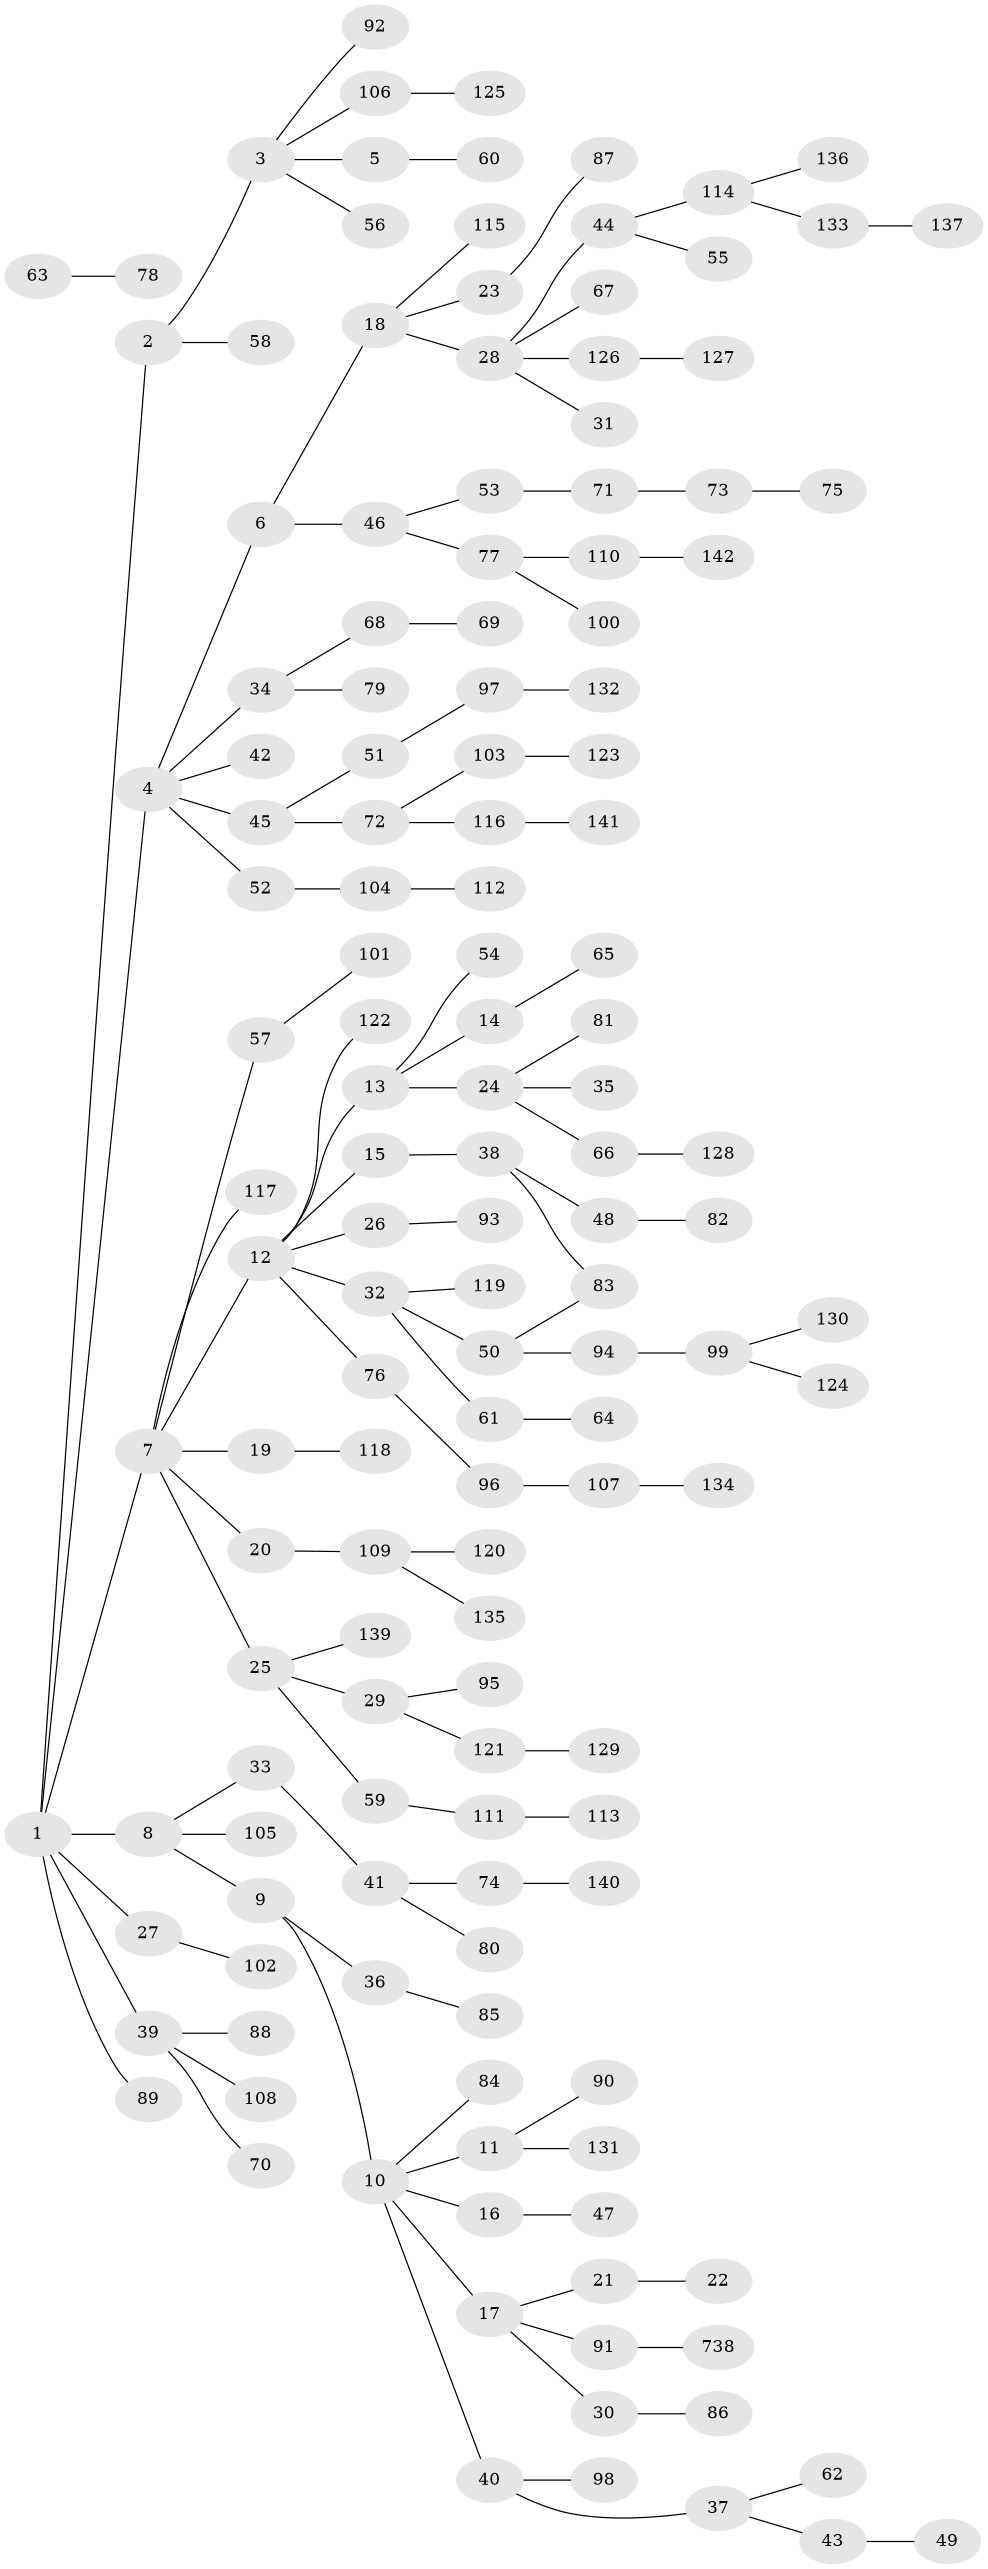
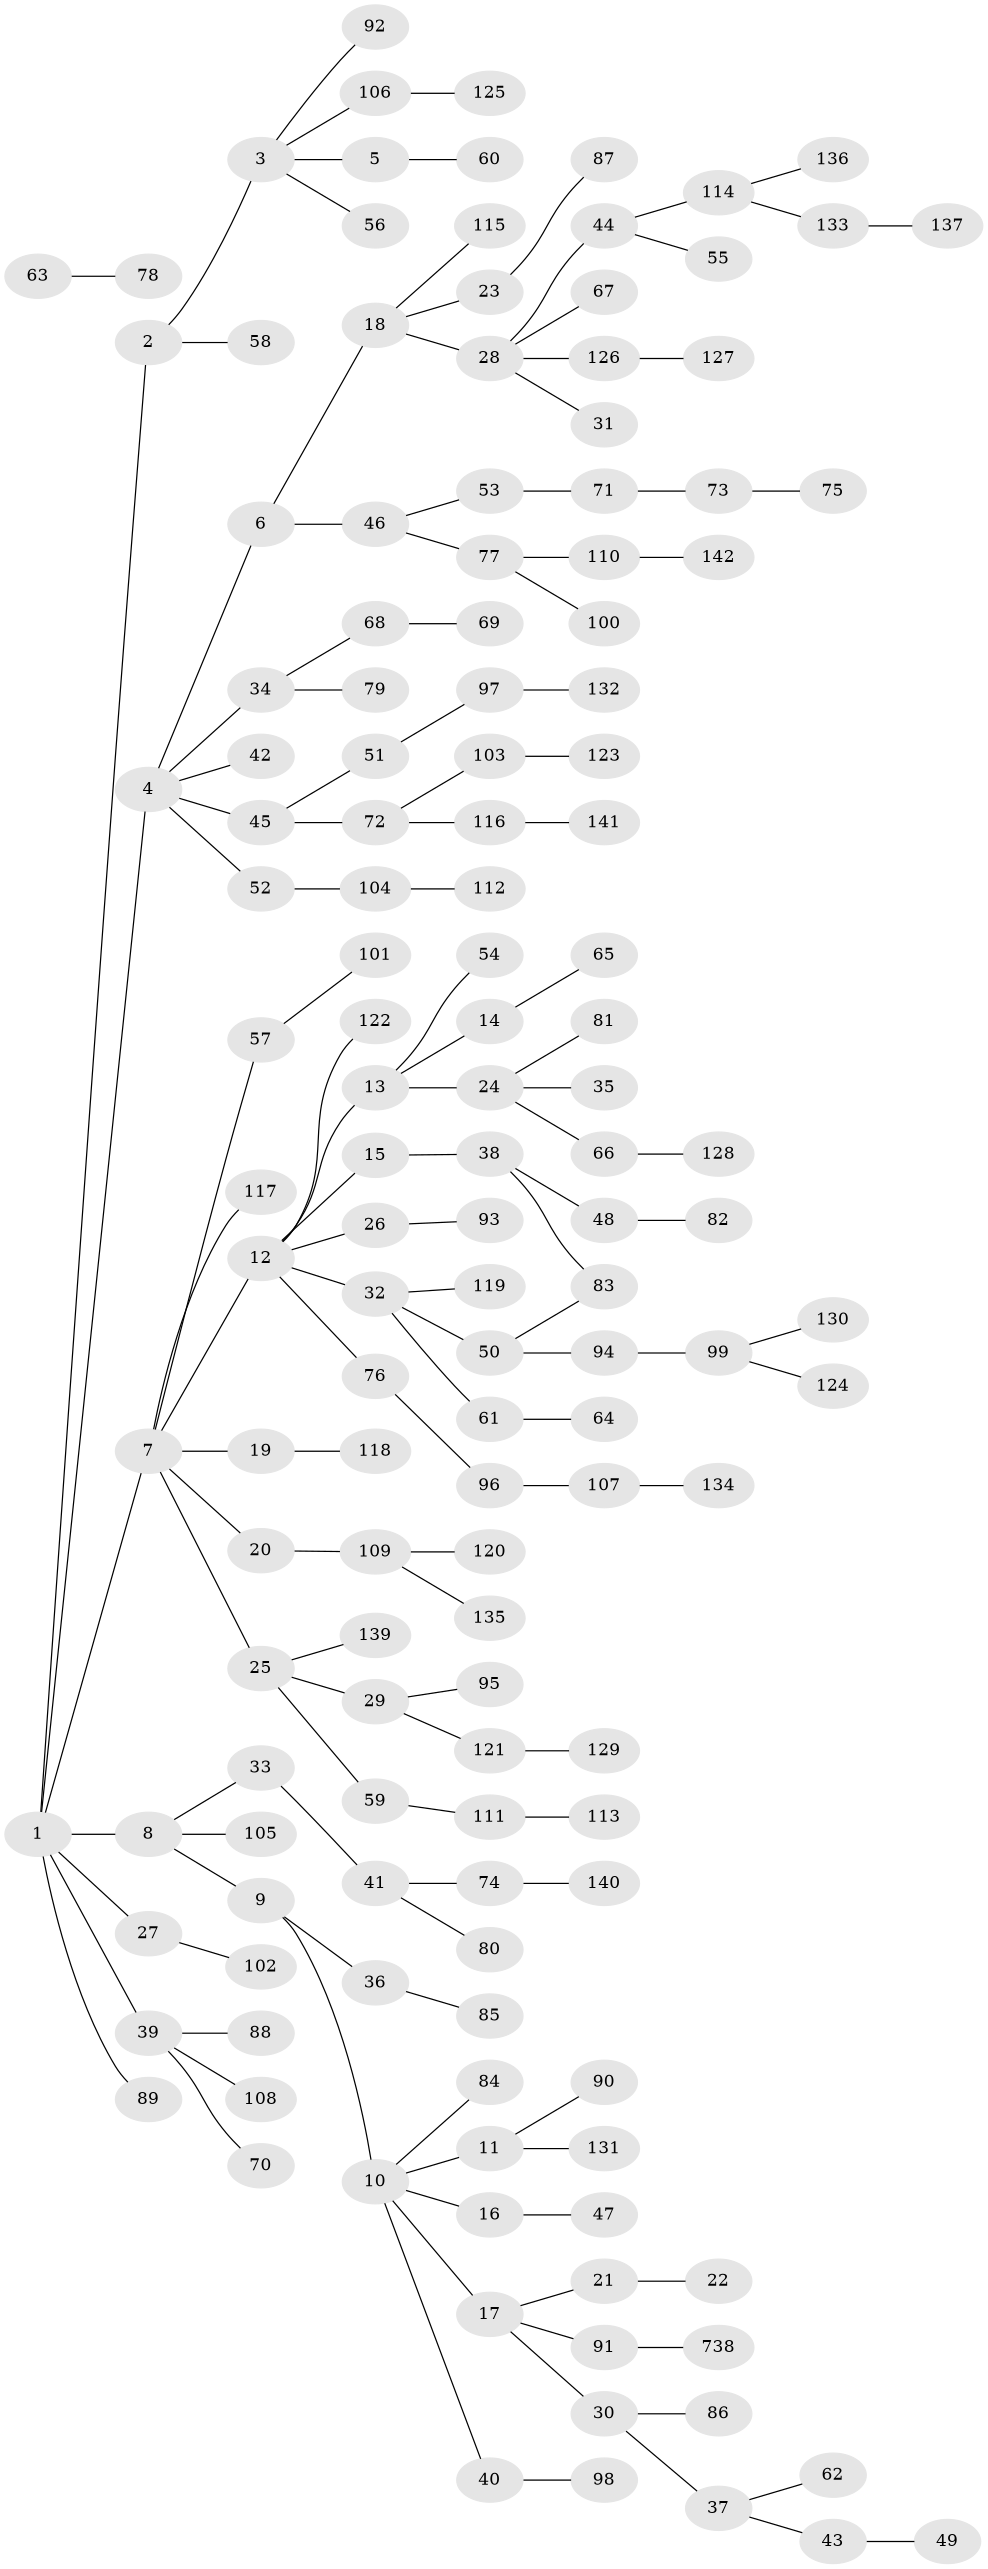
(600, 2517) -> (662, 2461)
